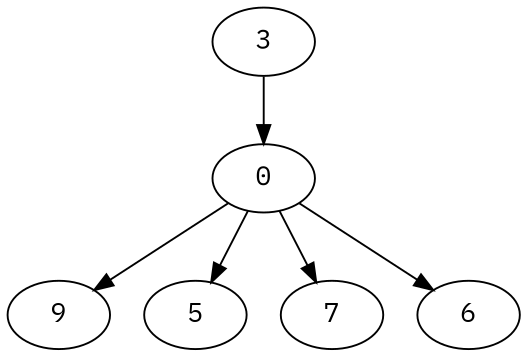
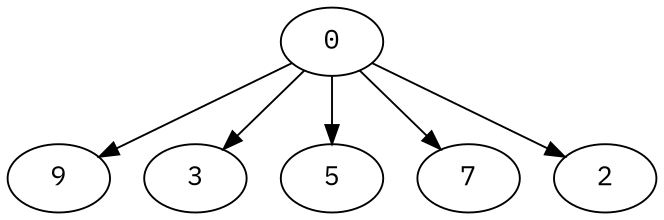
(264, 101) -> (271, 103)
(469, 315) -> (605, 178)
